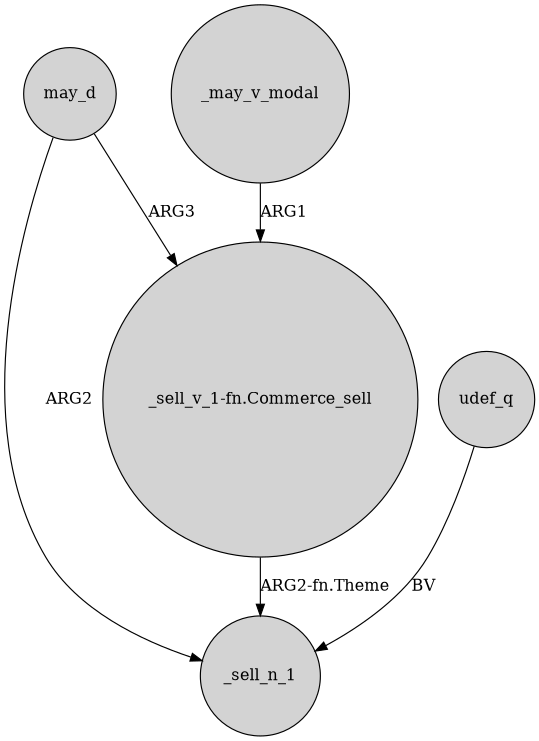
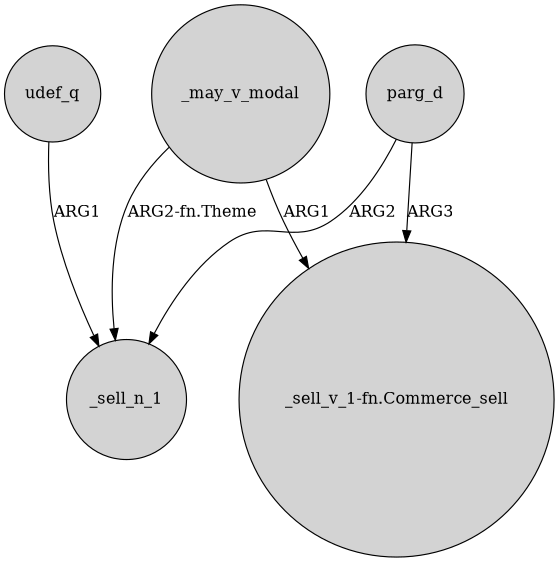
(70, 94) -> (415, 94)
(260, 581) -> (119, 231)
(424, 587) -> (77, 213)
